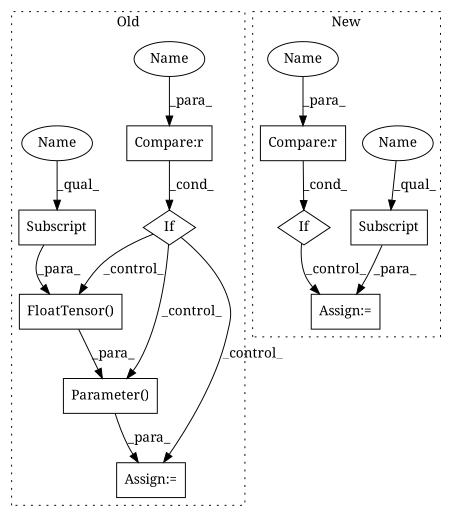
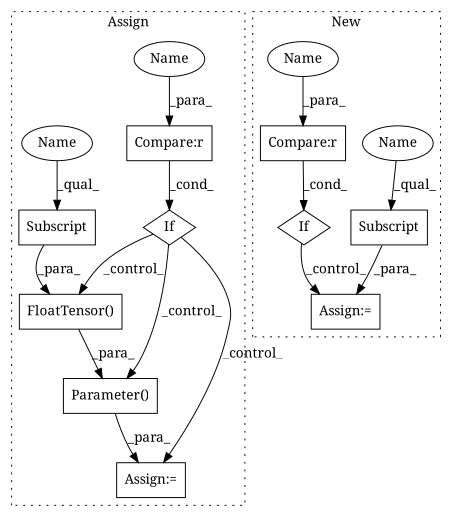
(128, 23) -> (128, 23)
